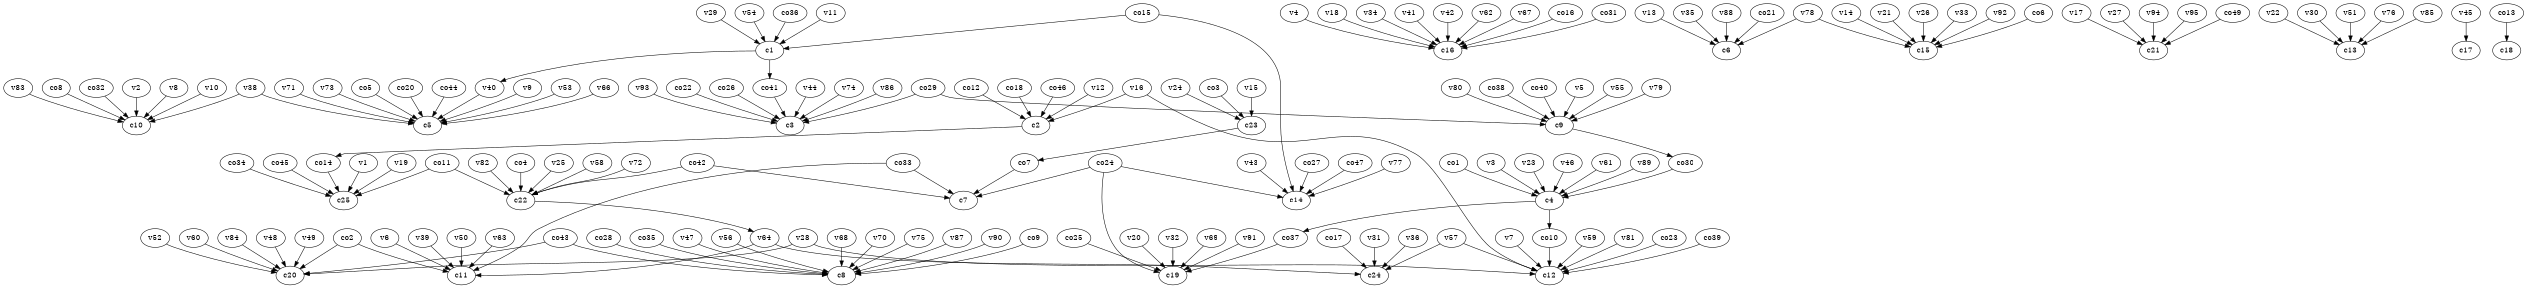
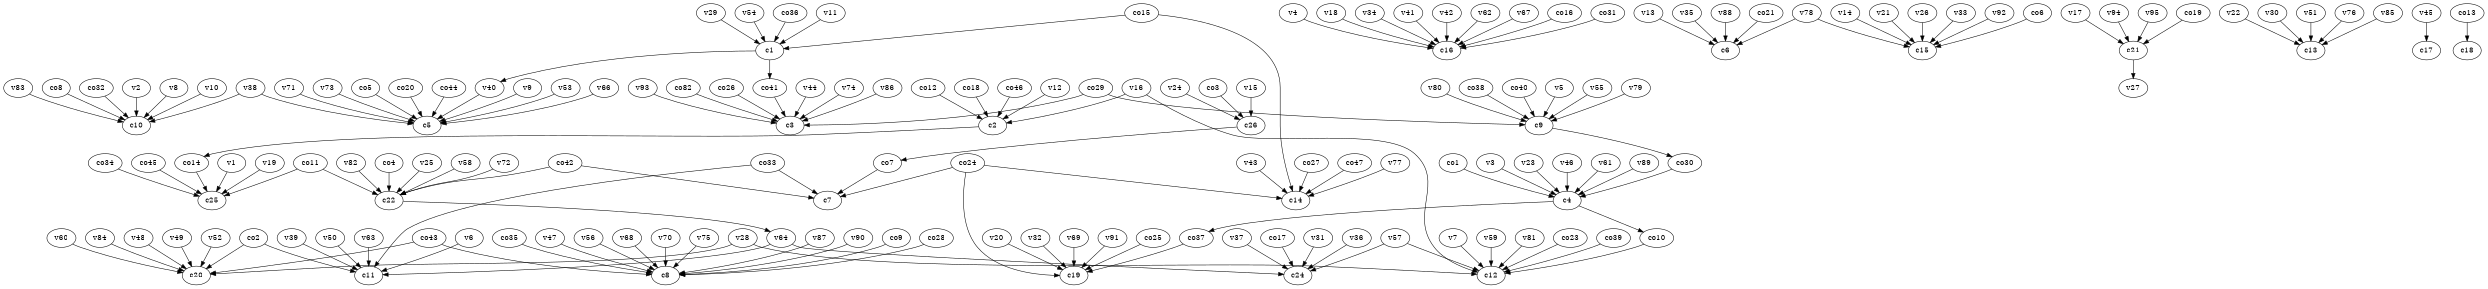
(2233, 13) -> (2193, 13)
(2133, 30) -> (2133, 67)
(683, 88) -> (683, 88)
(1252, 126) -> (1251, 126)
none -> (1237, 238)
